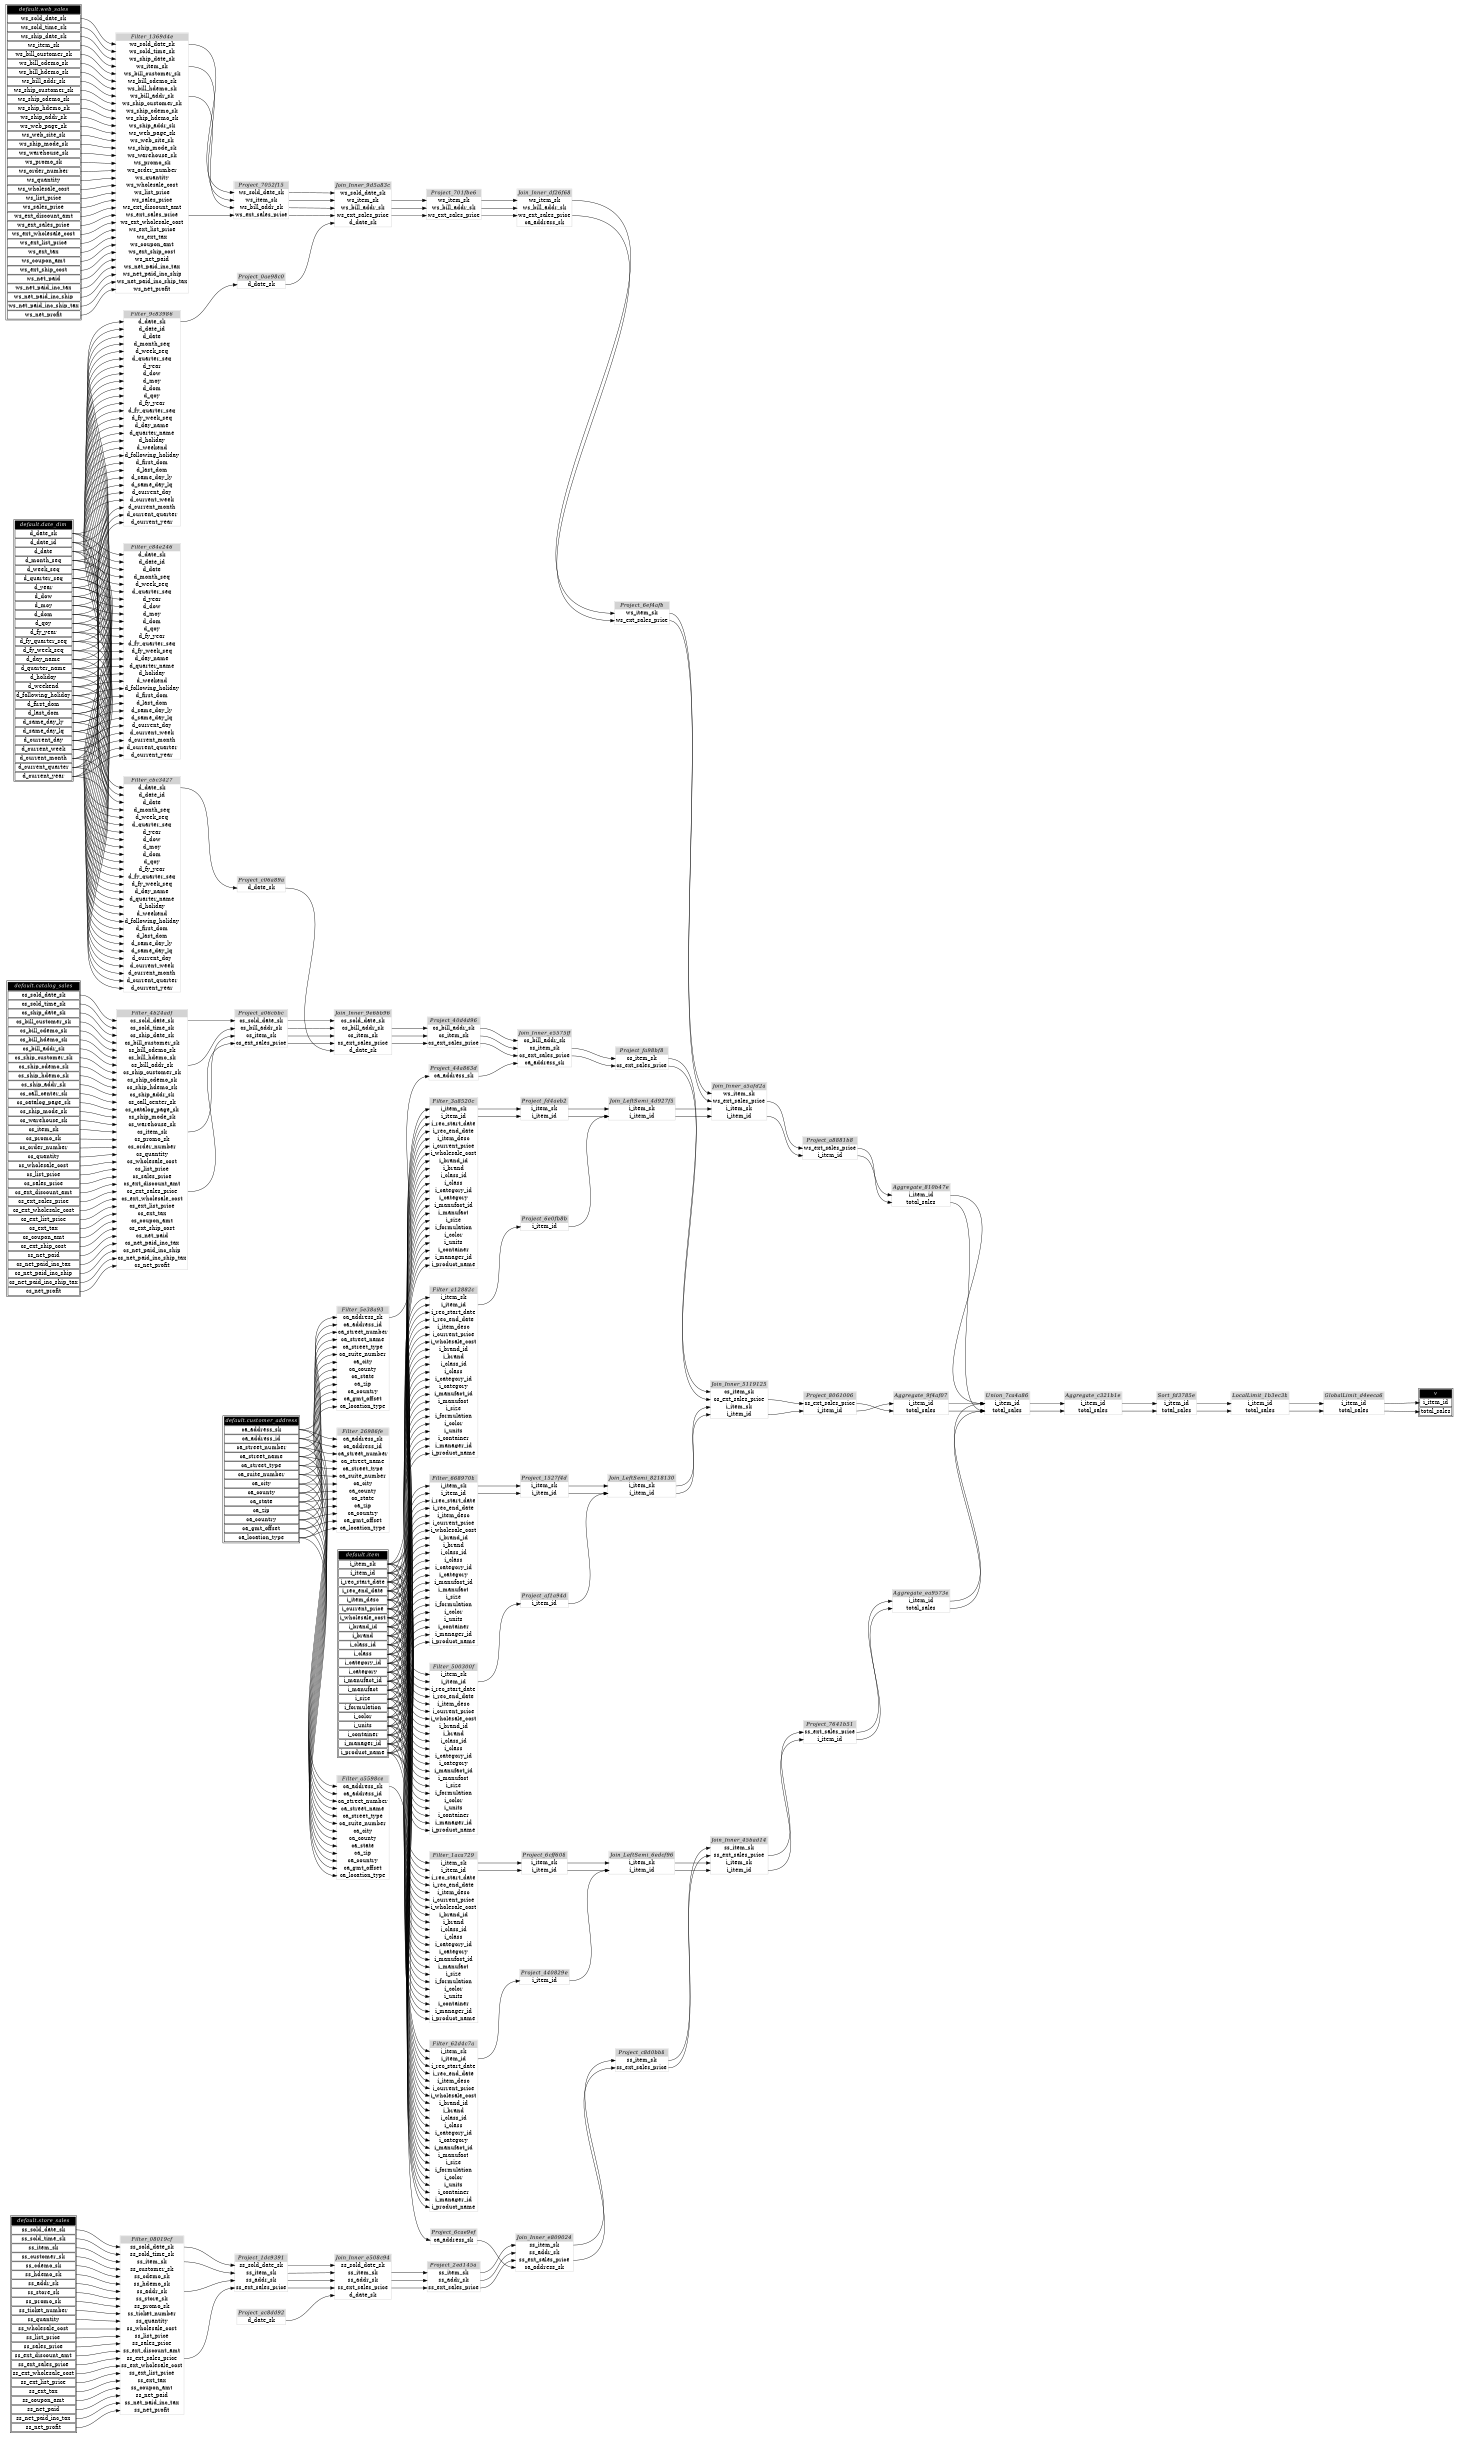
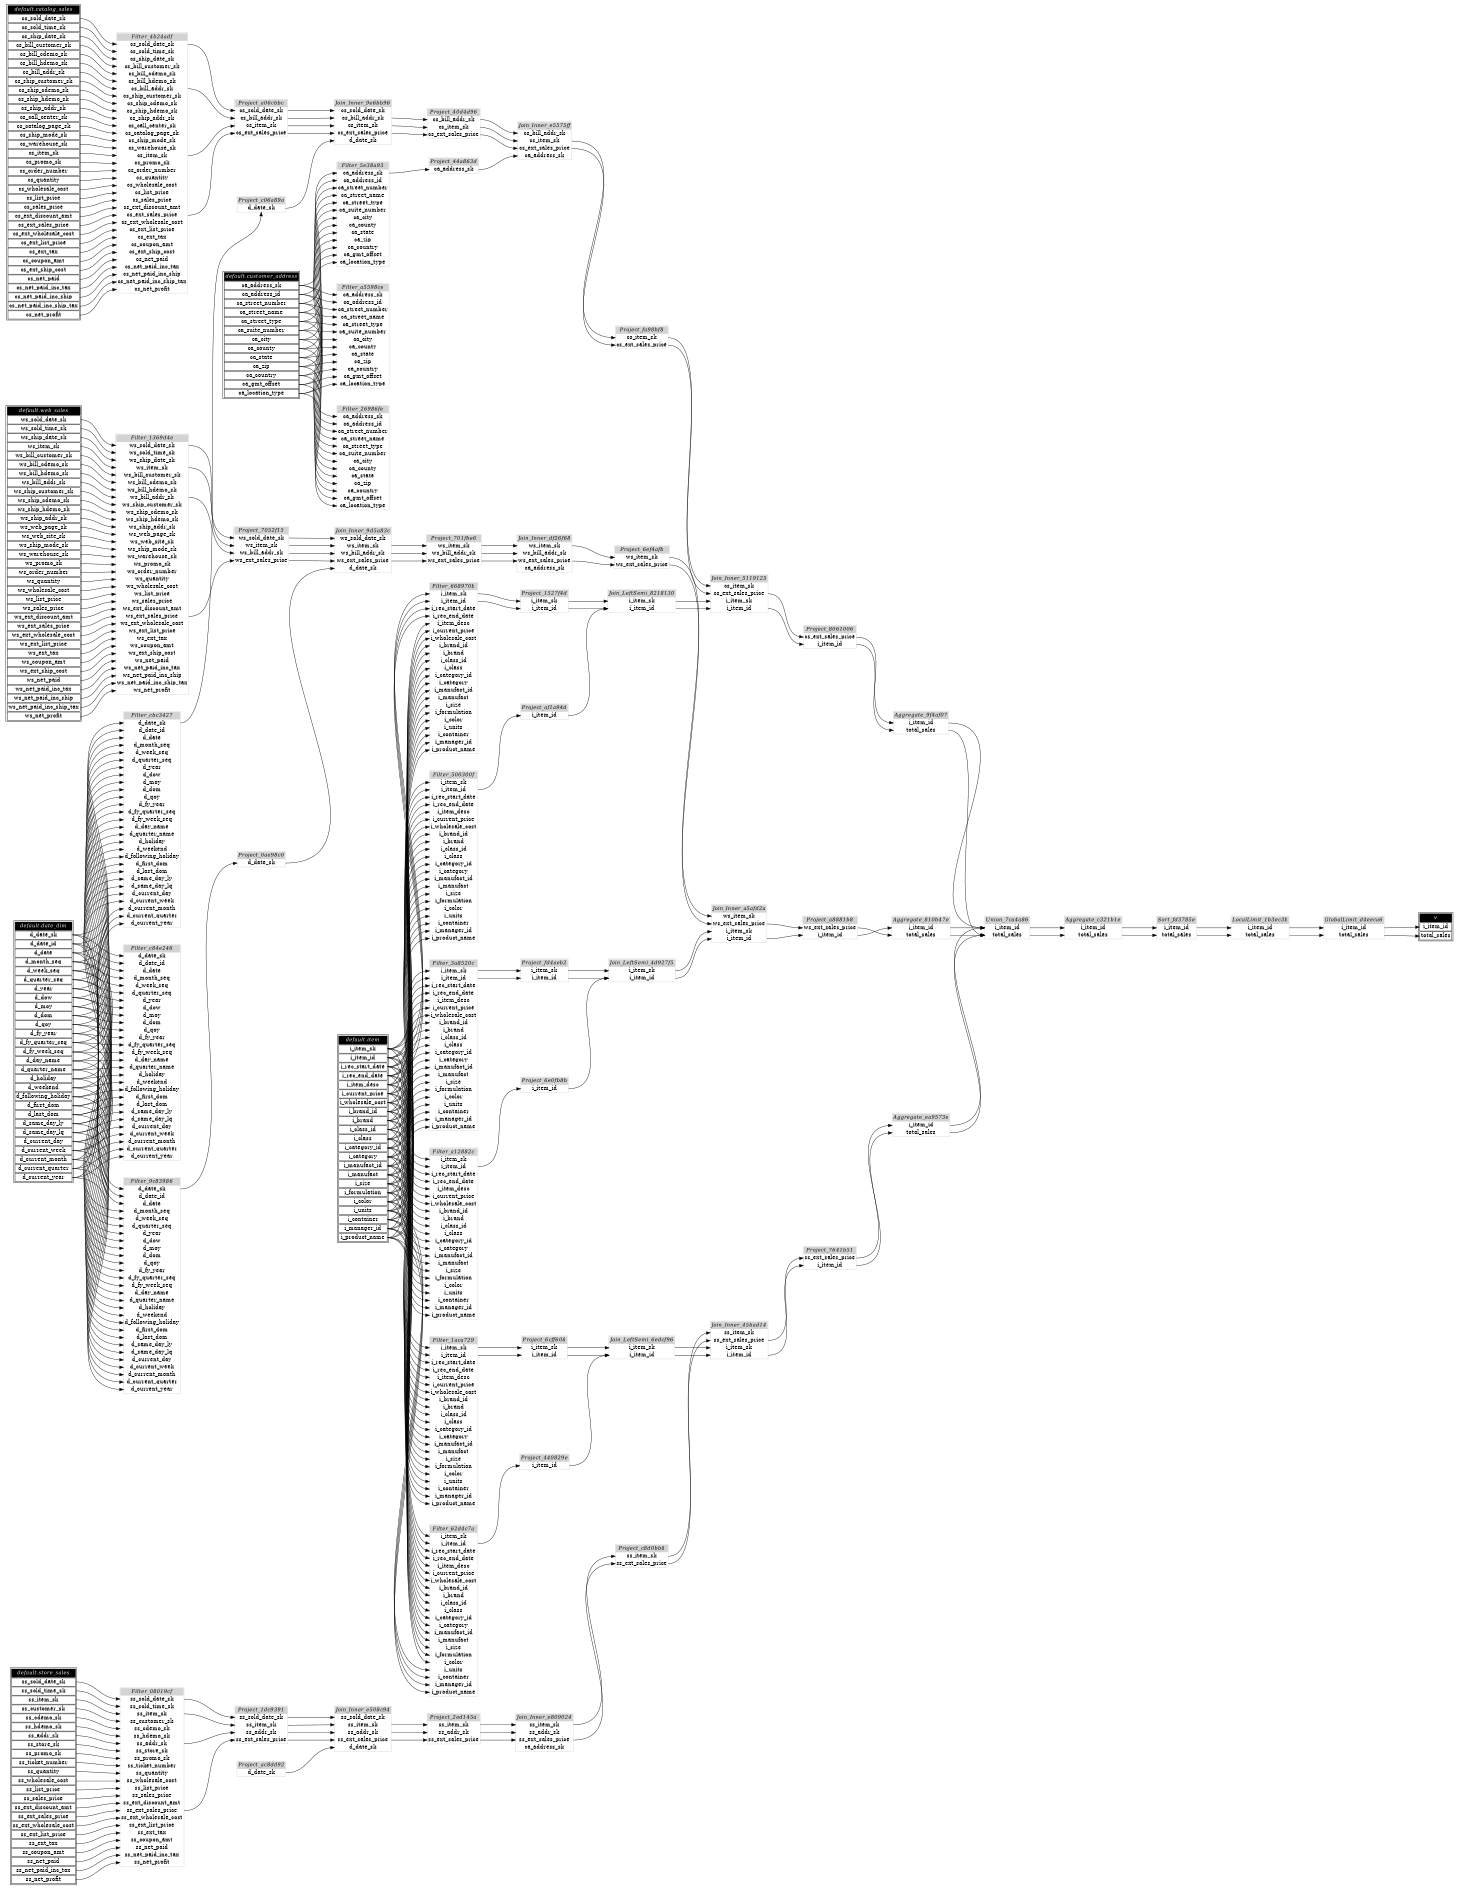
(454, 2236) -> none
